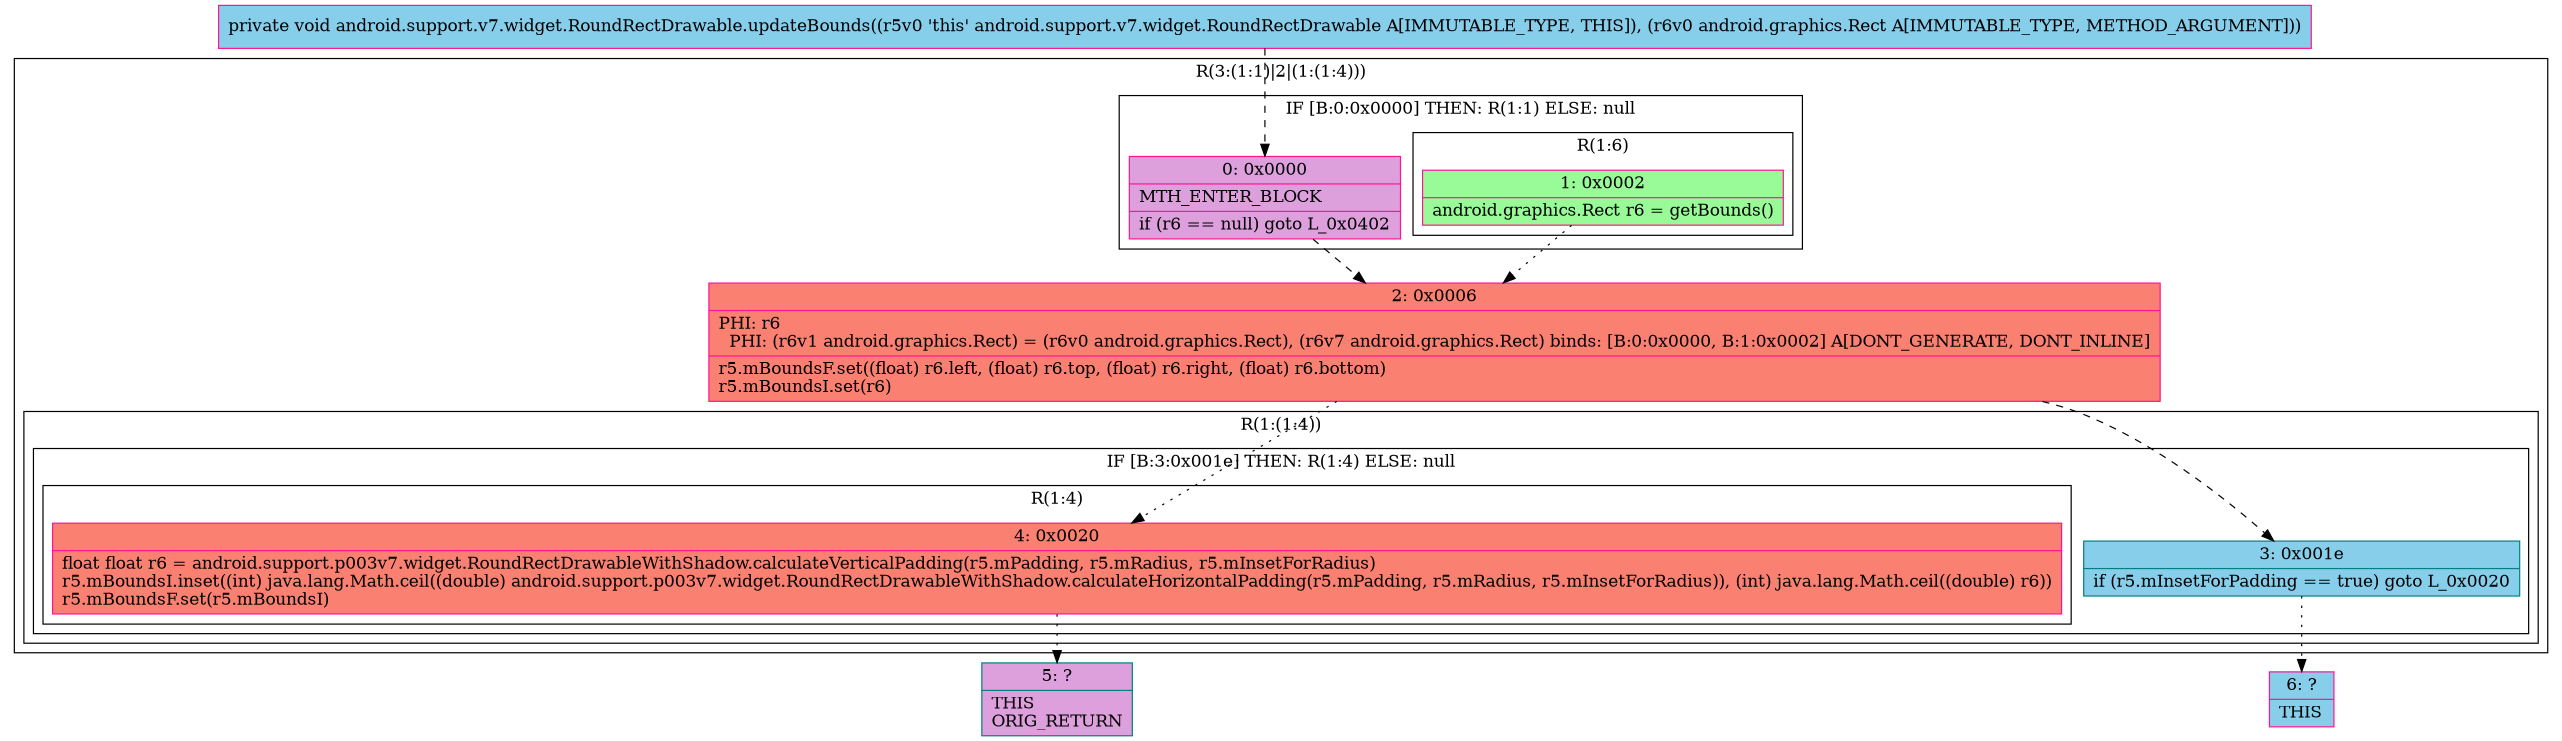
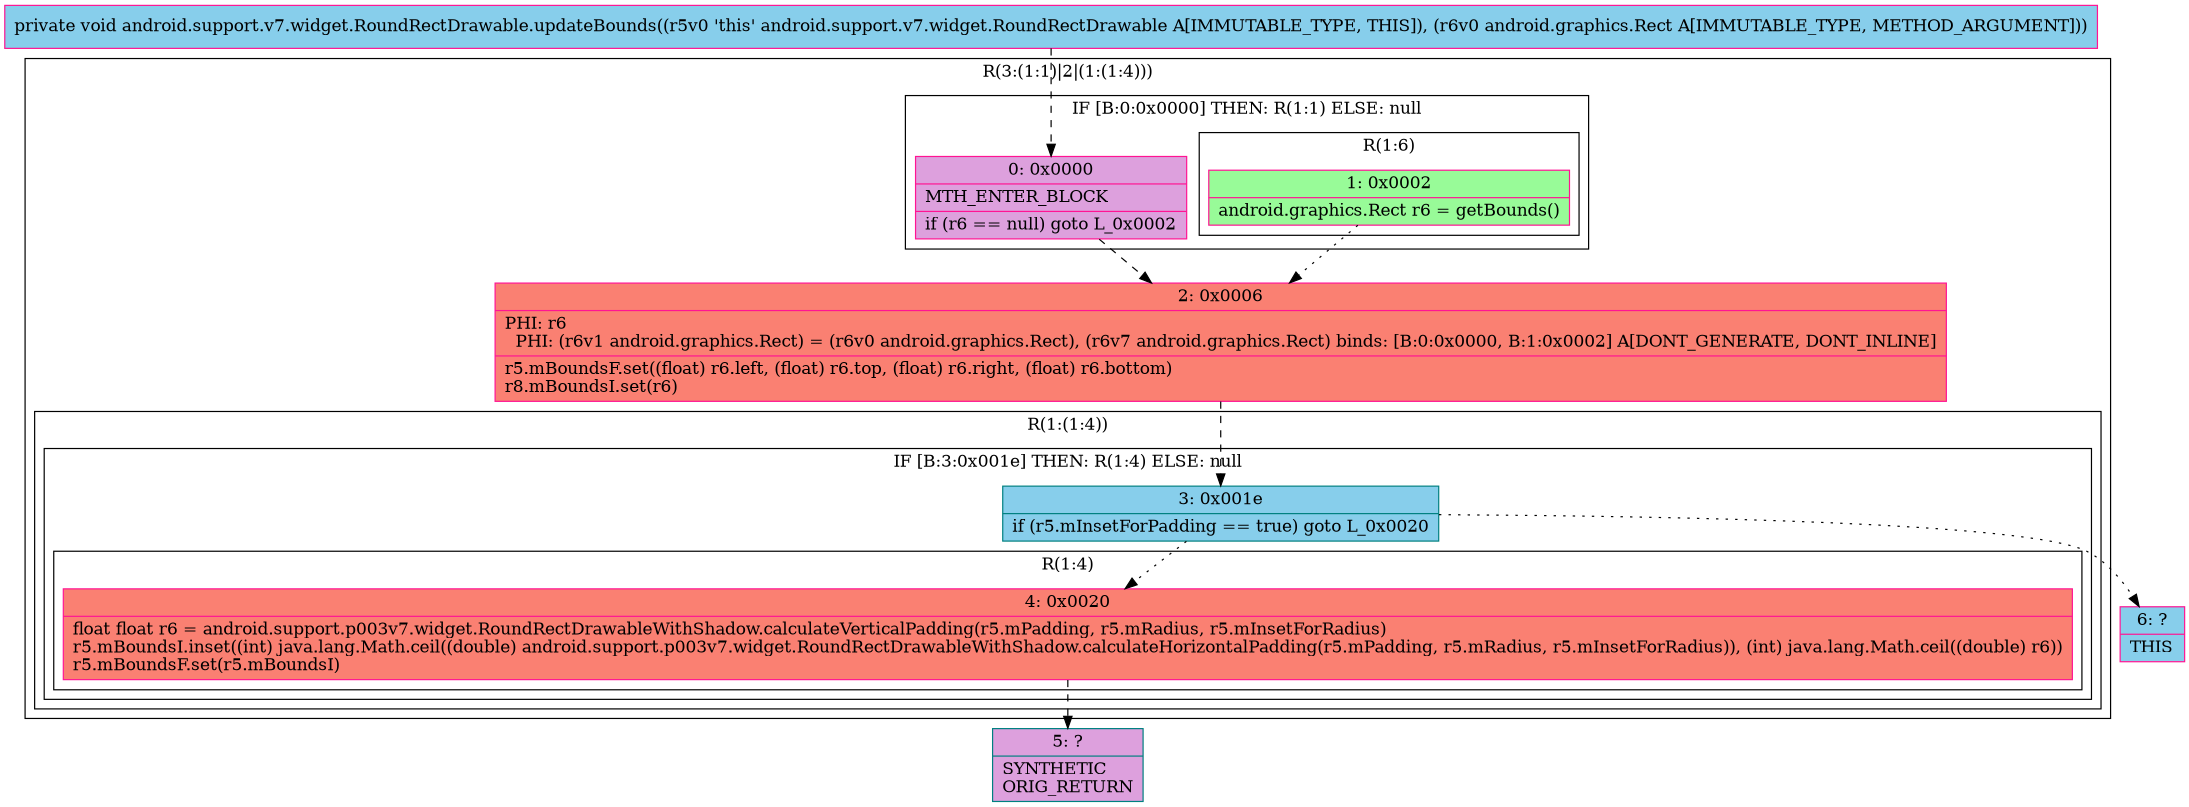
(1265, 225) -> (1051, 225)
(805, 387) -> (591, 387)
(1240, 459) -> (1161, 561)
(1057, 632) -> (1068, 698)
(1013, 704) -> (1055, 769)
